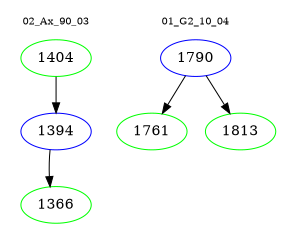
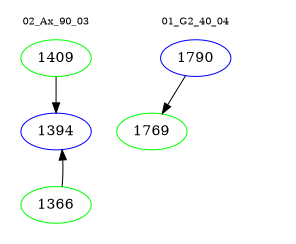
(196, 22) -> (196, 22)
(56, 58) -> (56, 58)
(152, 132) -> (152, 132)
(241, 132) -> none
(49, 163) -> (63, 174)
